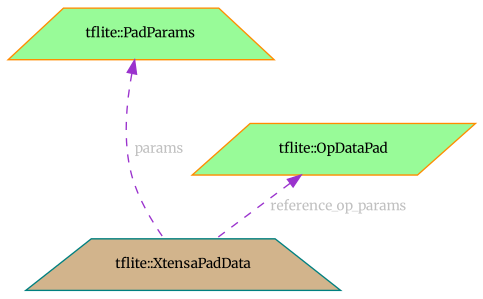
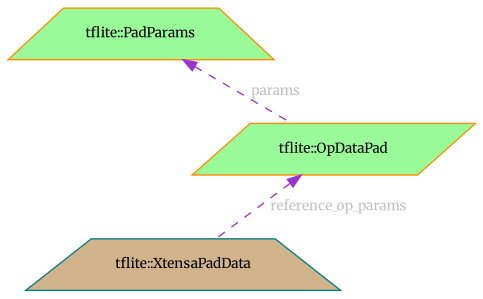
(129, 160) -> (243, 95)
